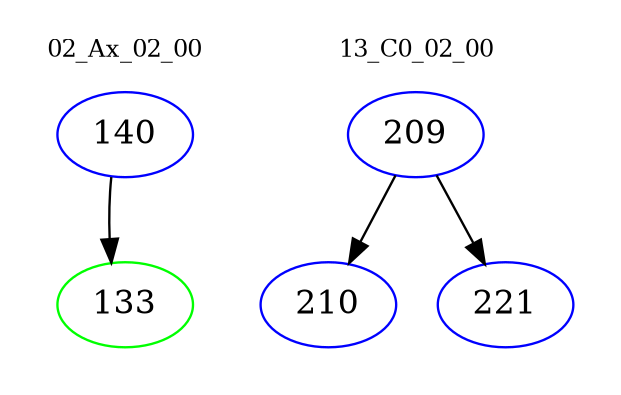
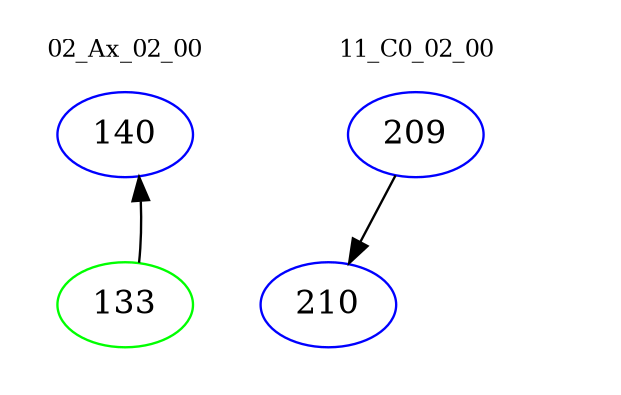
(417, 51) -> (417, 51)
(109, 208) -> (141, 232)
(506, 305) -> none
